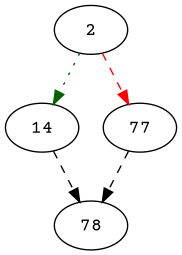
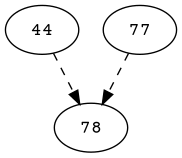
(91, 30) -> none
(42, 128) -> (42, 30)
